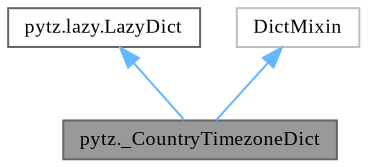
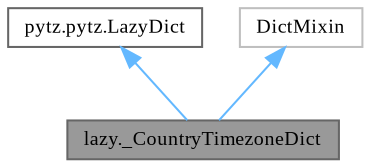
(104, 28) -> (105, 28)
(200, 140) -> (203, 140)
